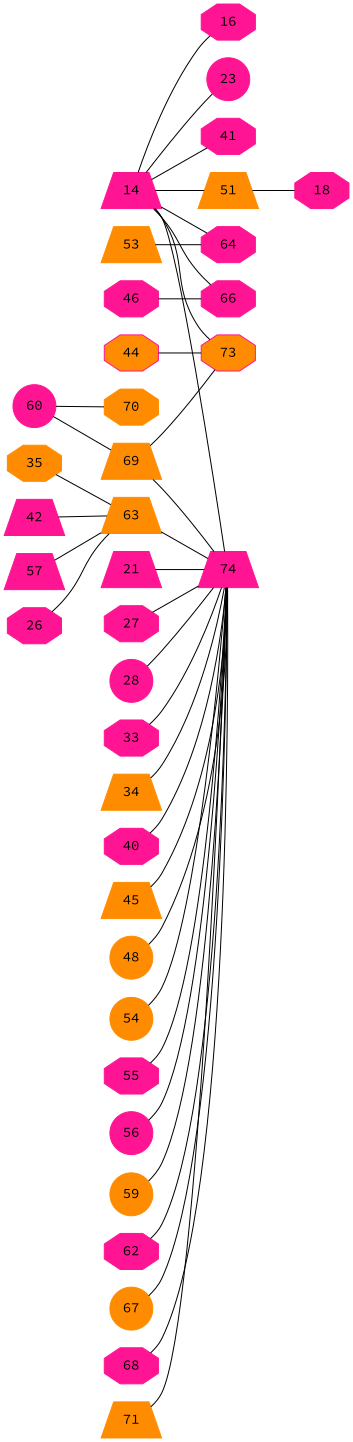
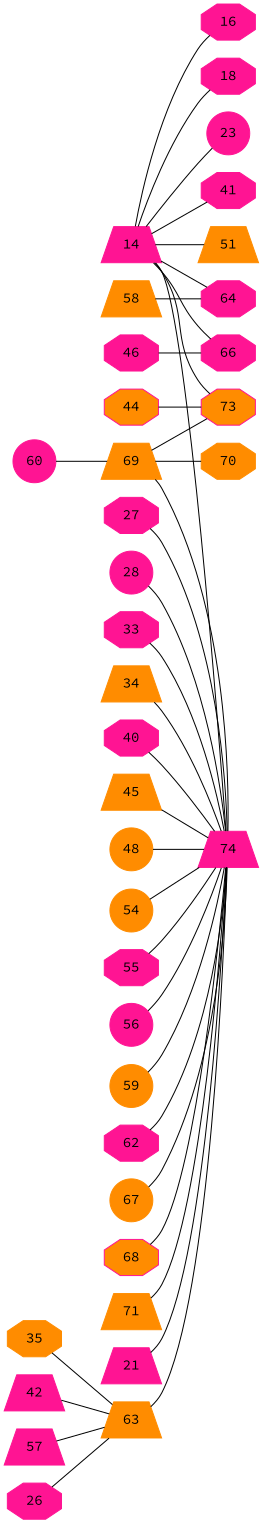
(273, 191) -> (168, 155)
(131, 245) -> (131, 299)
(80, 407) -> (178, 461)
(131, 1366) -> (131, 1257)
